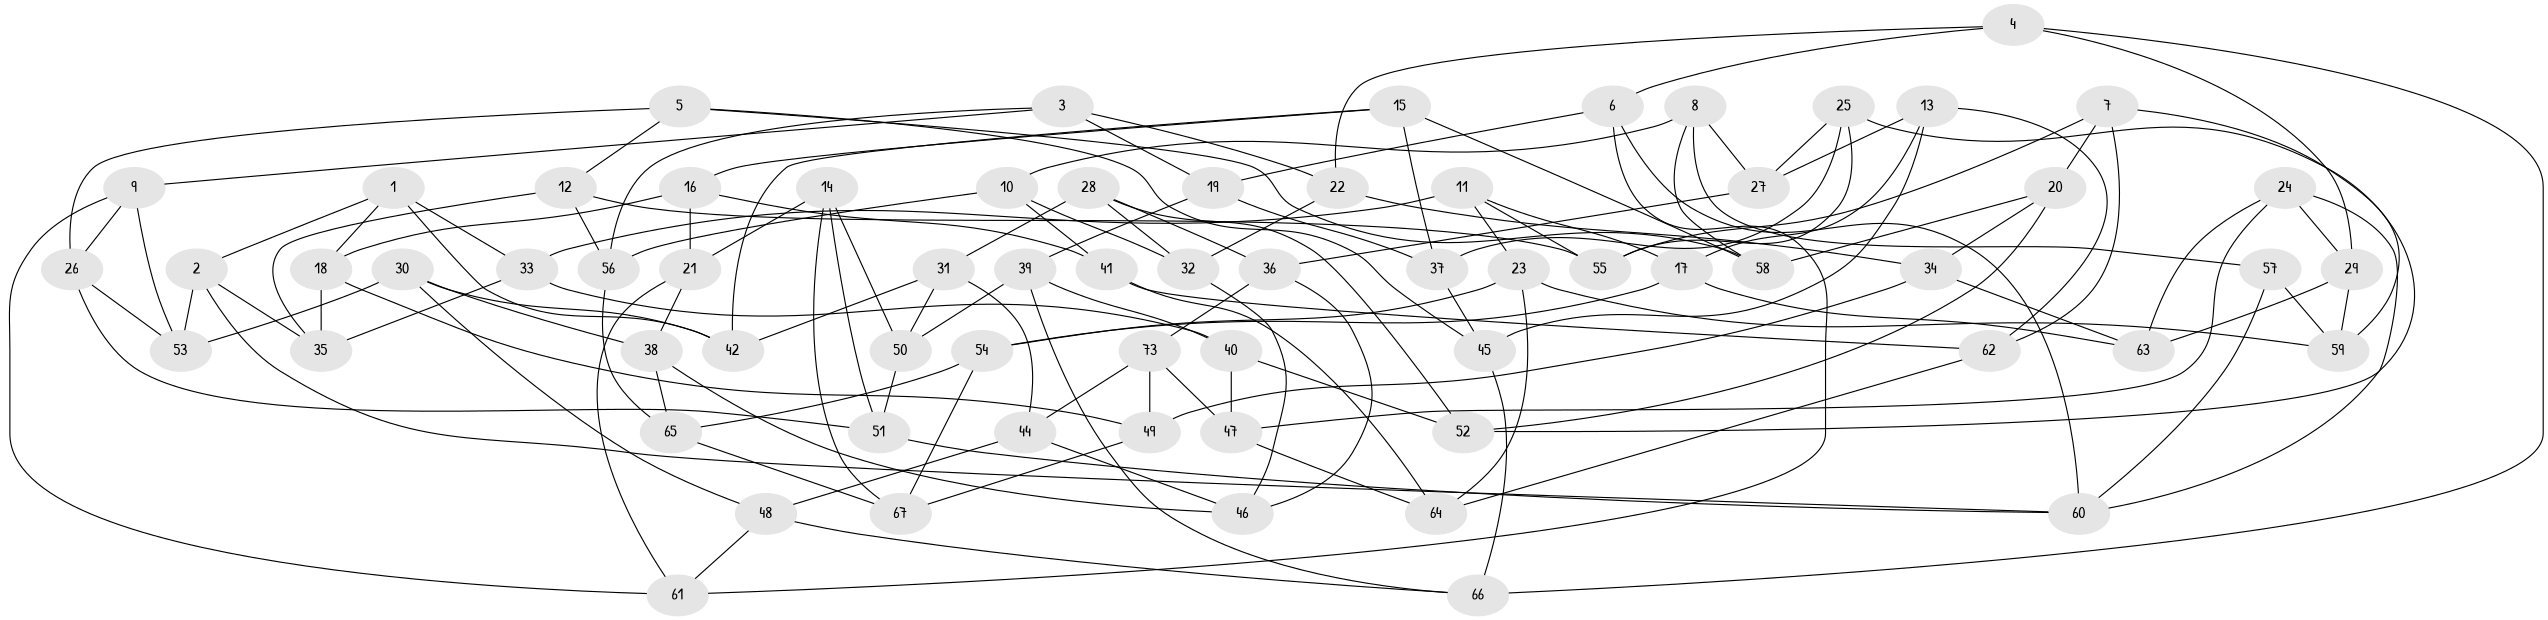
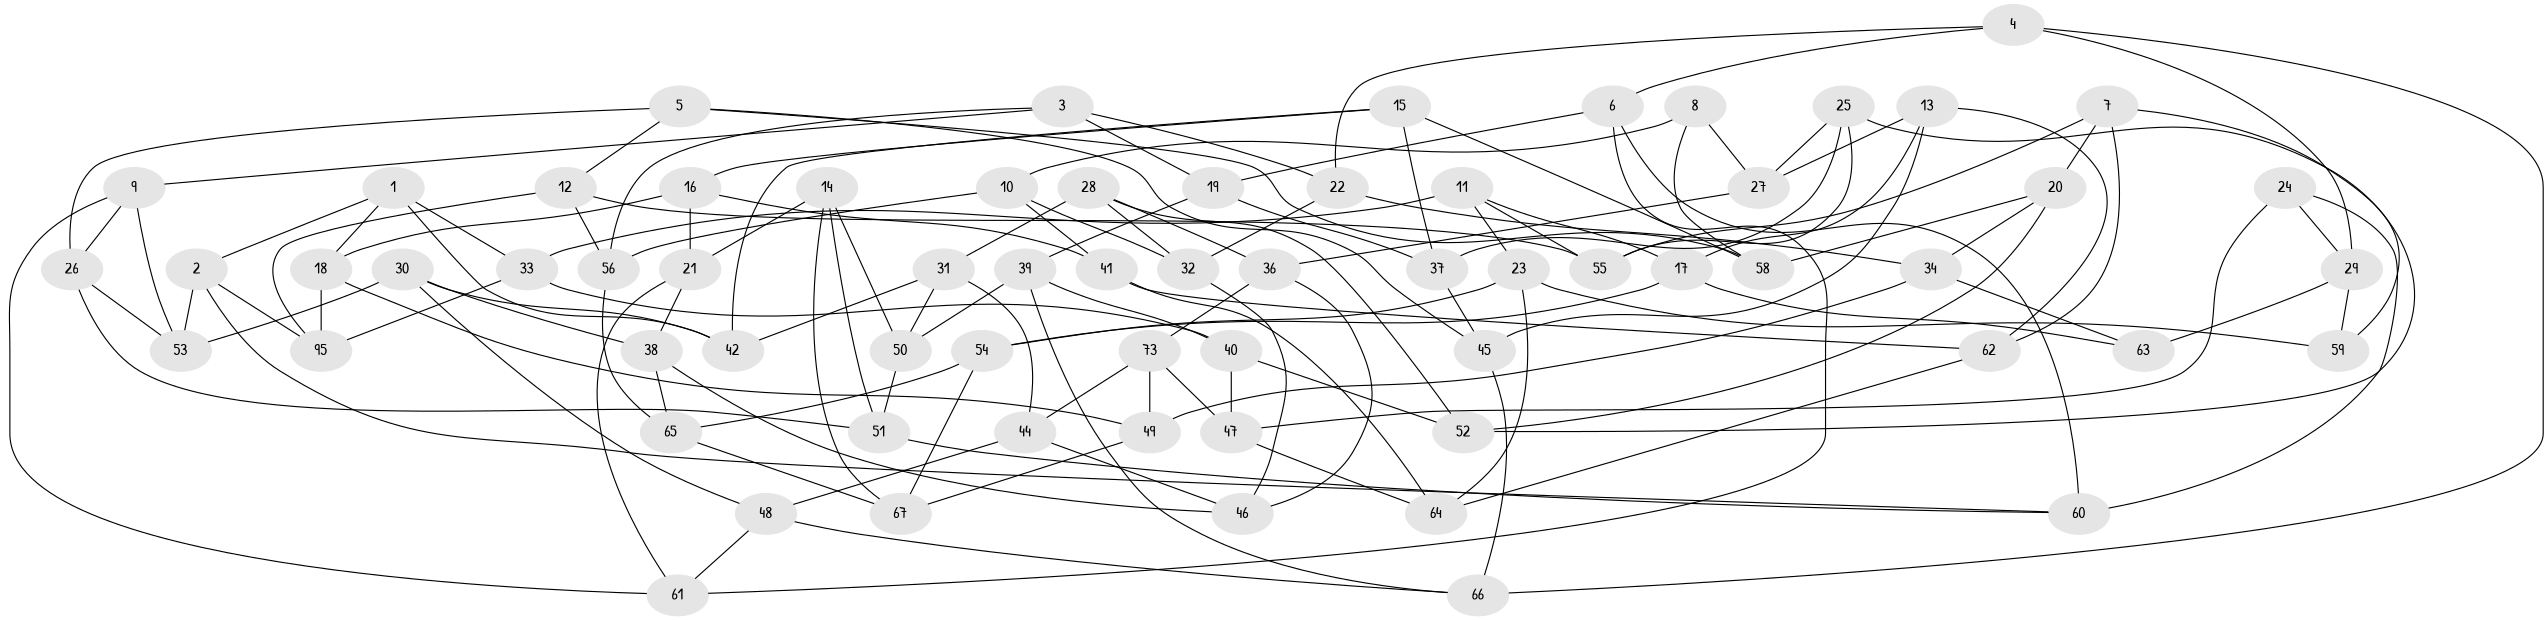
(2190, 252) -> none
(2270, 269) -> none
(321, 351) -> (321, 351)
